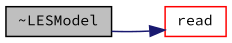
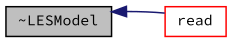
(131, 32) -> (146, 12)
